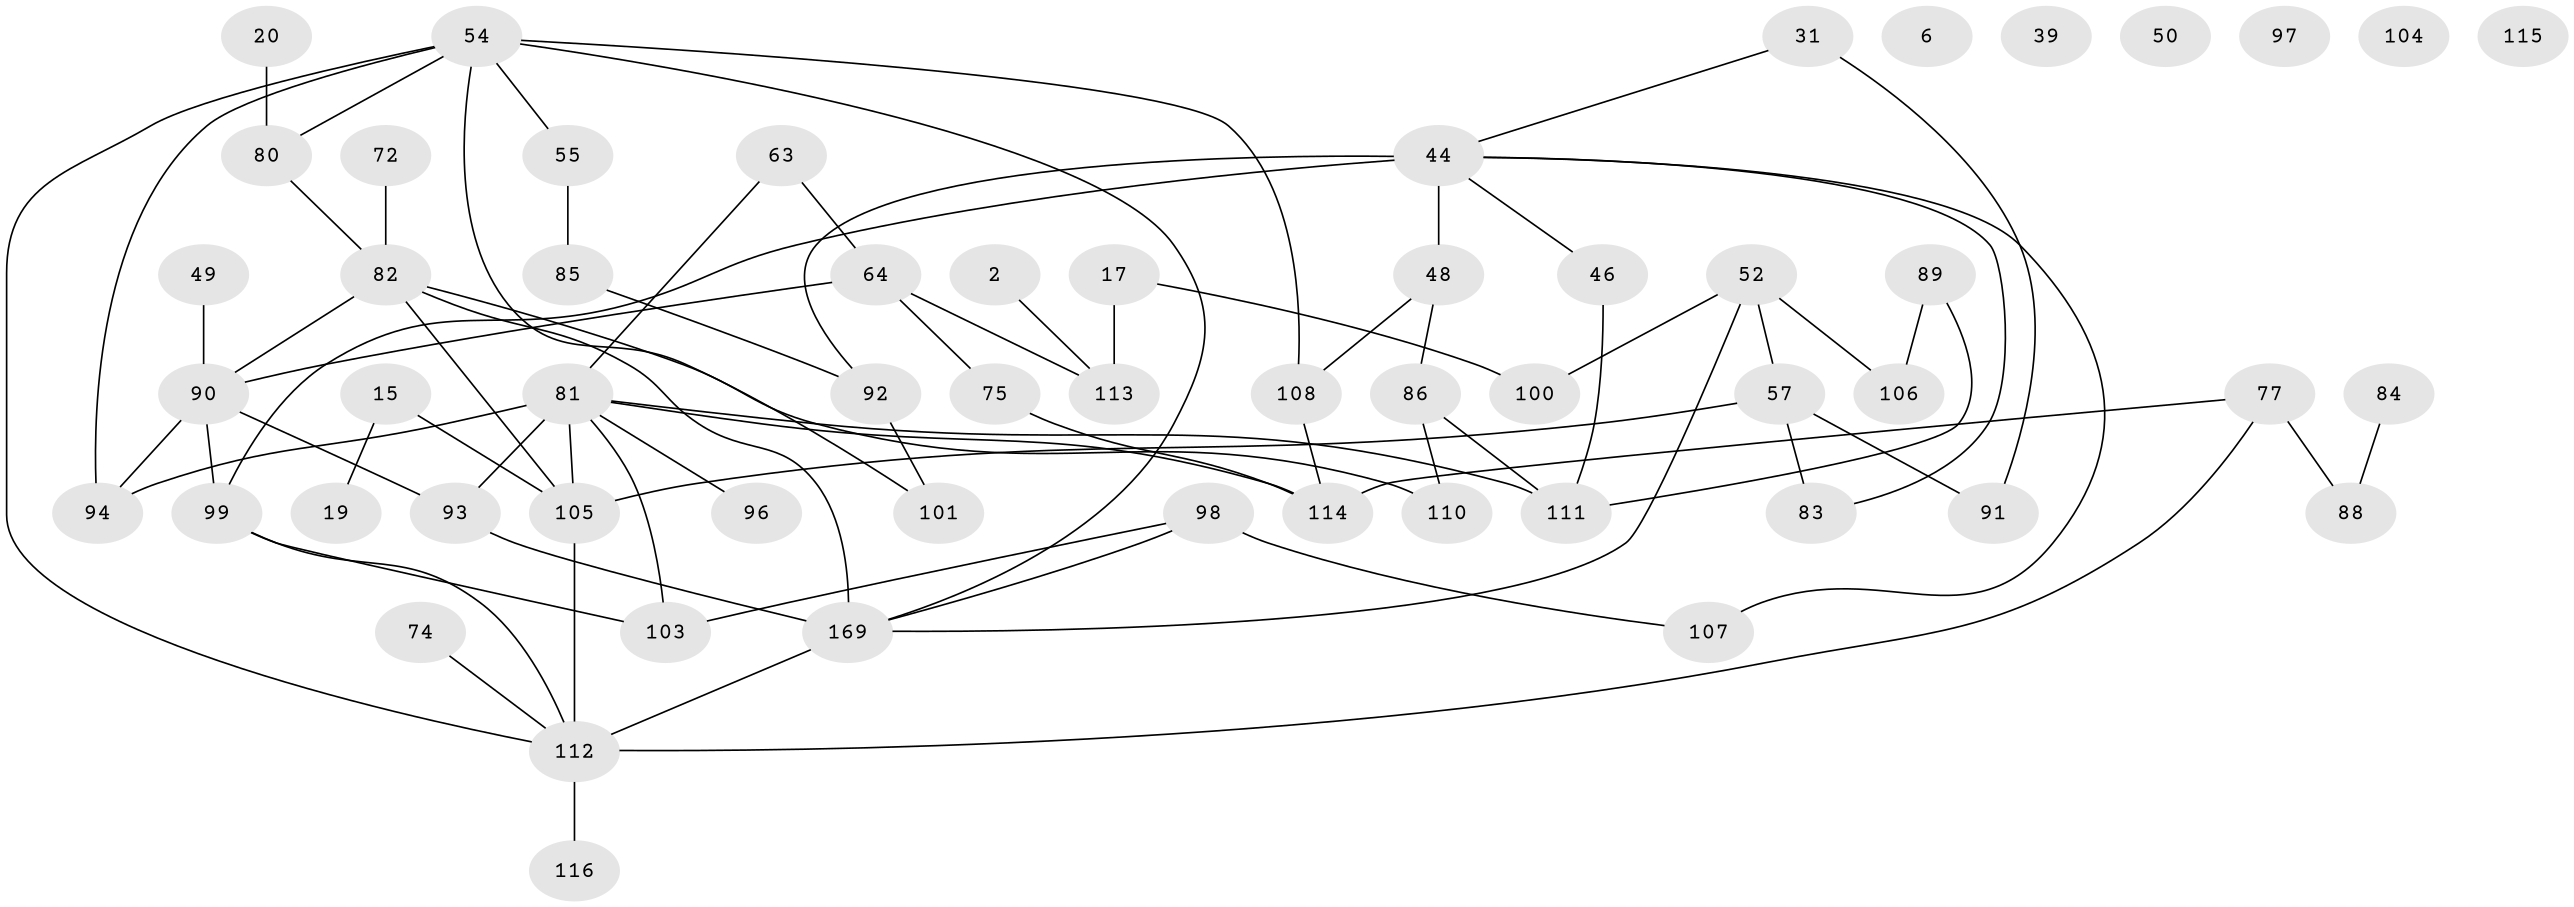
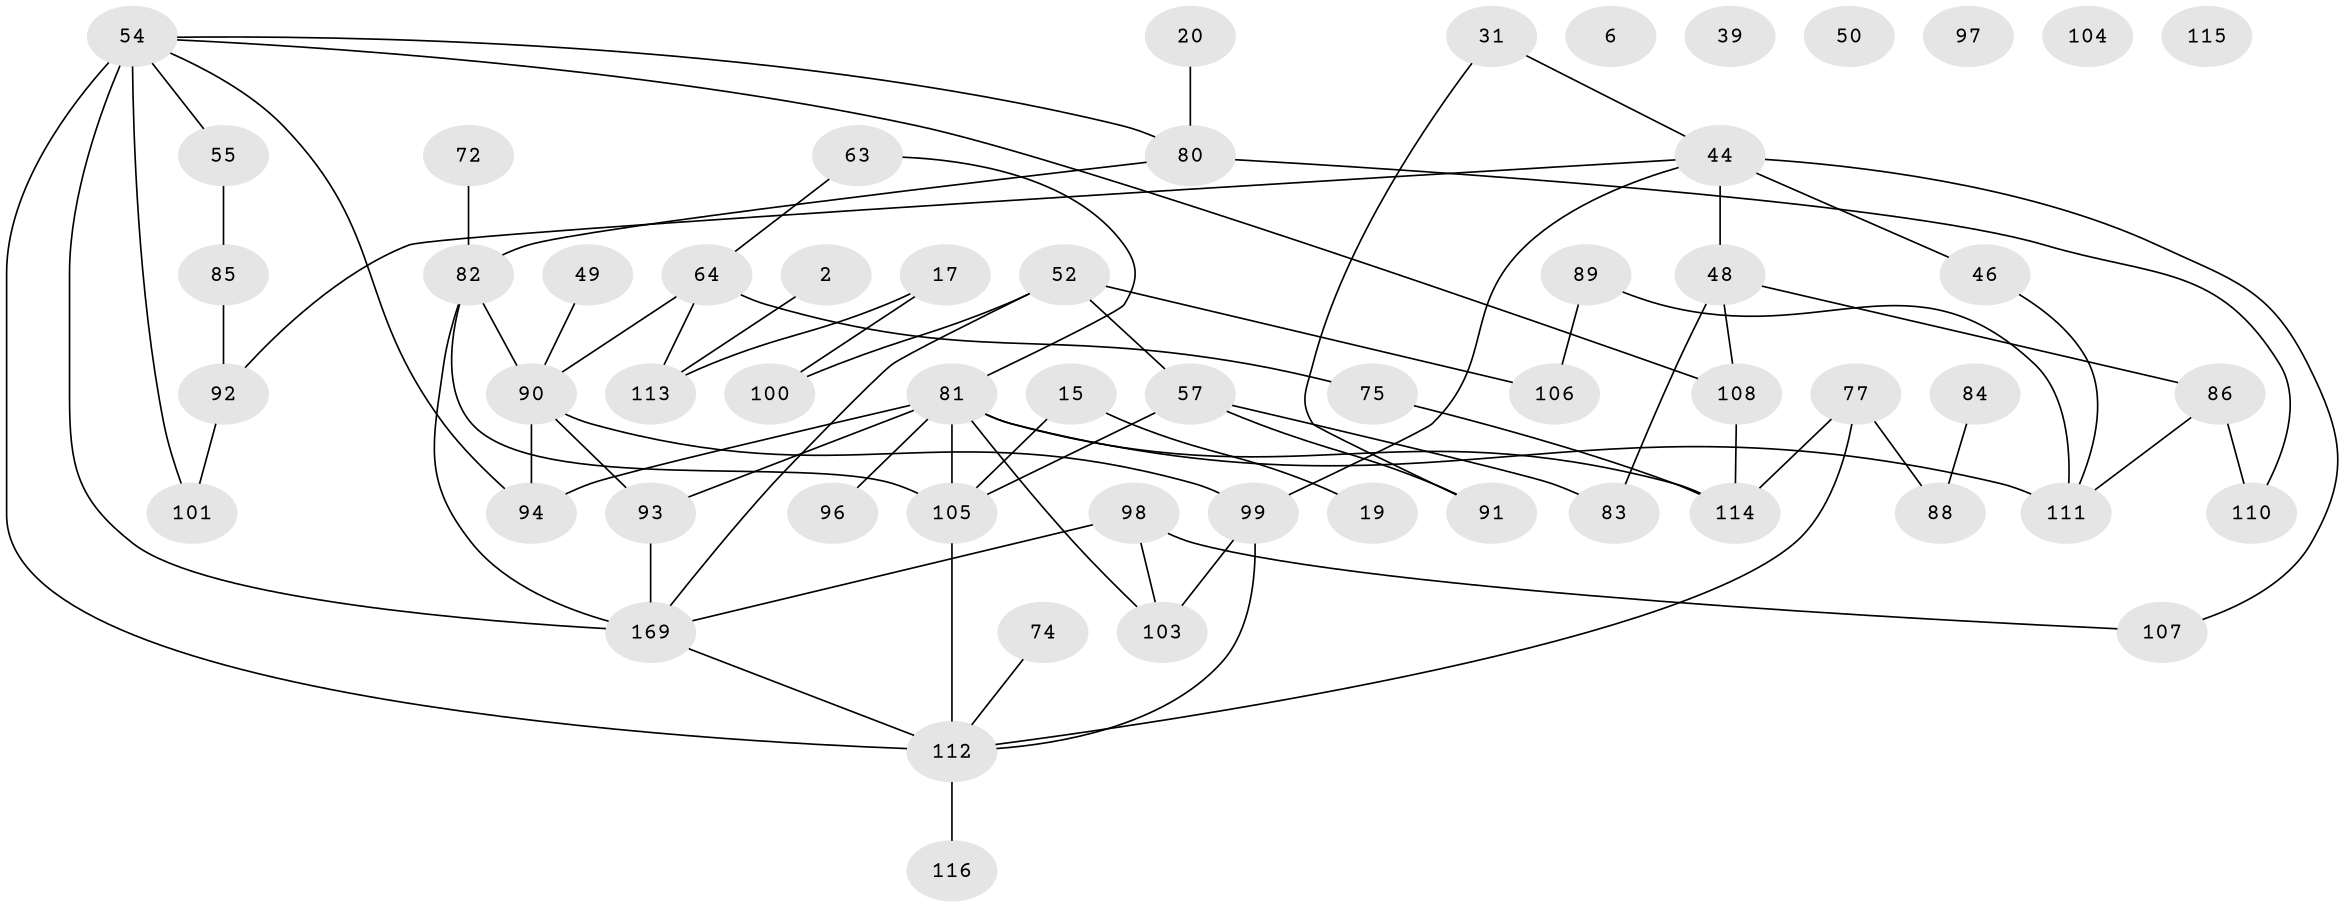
(1970, 231) -> (1664, 393)
(909, 443) -> (1780, 203)
